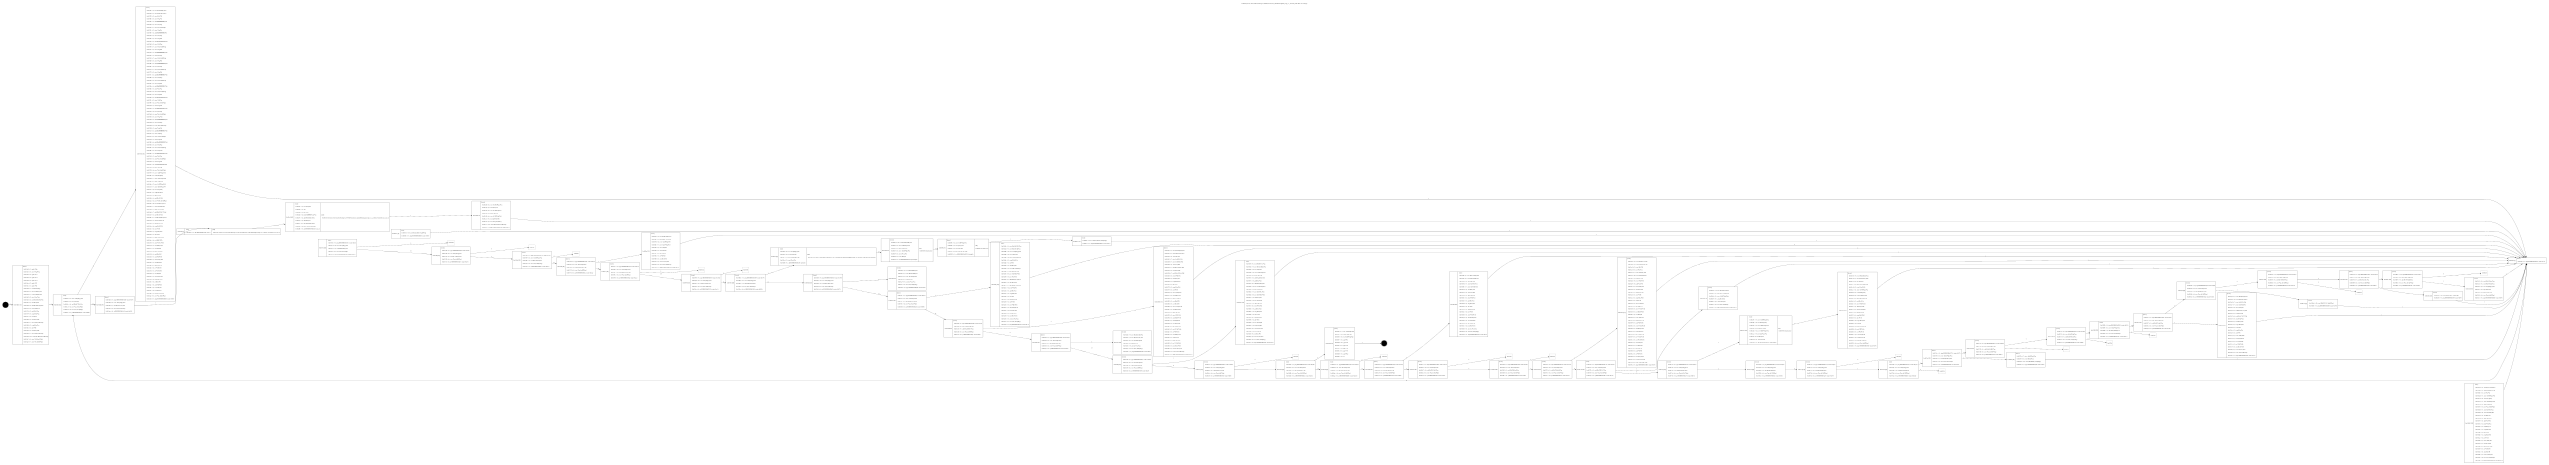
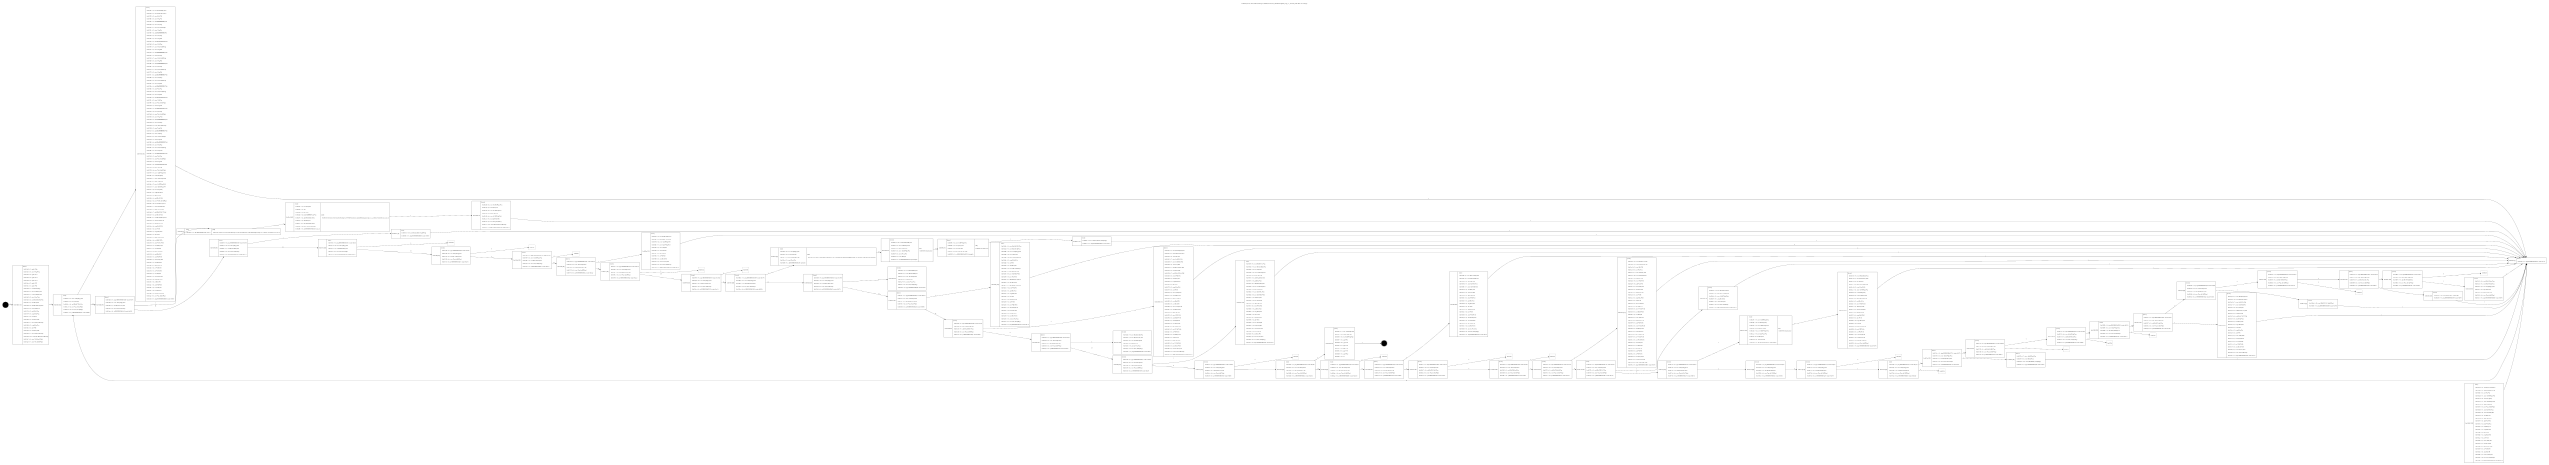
none -> (229, 248)
